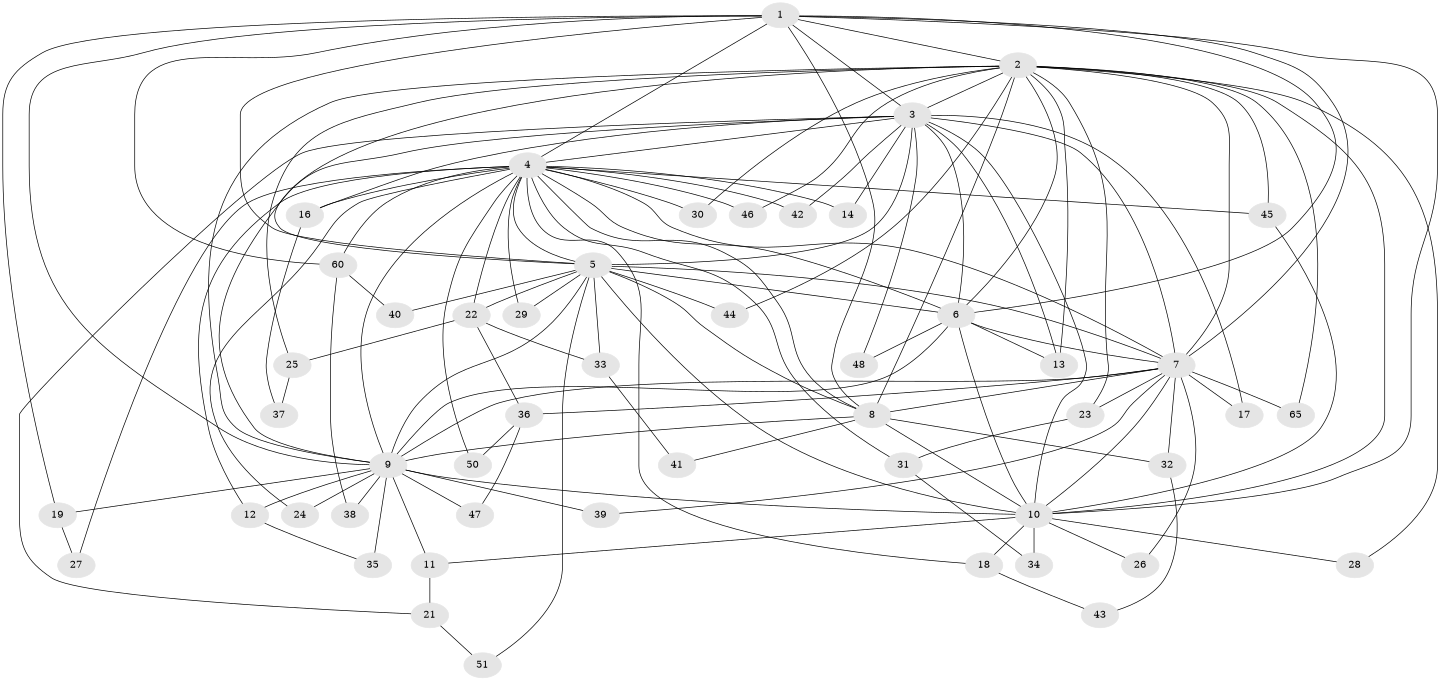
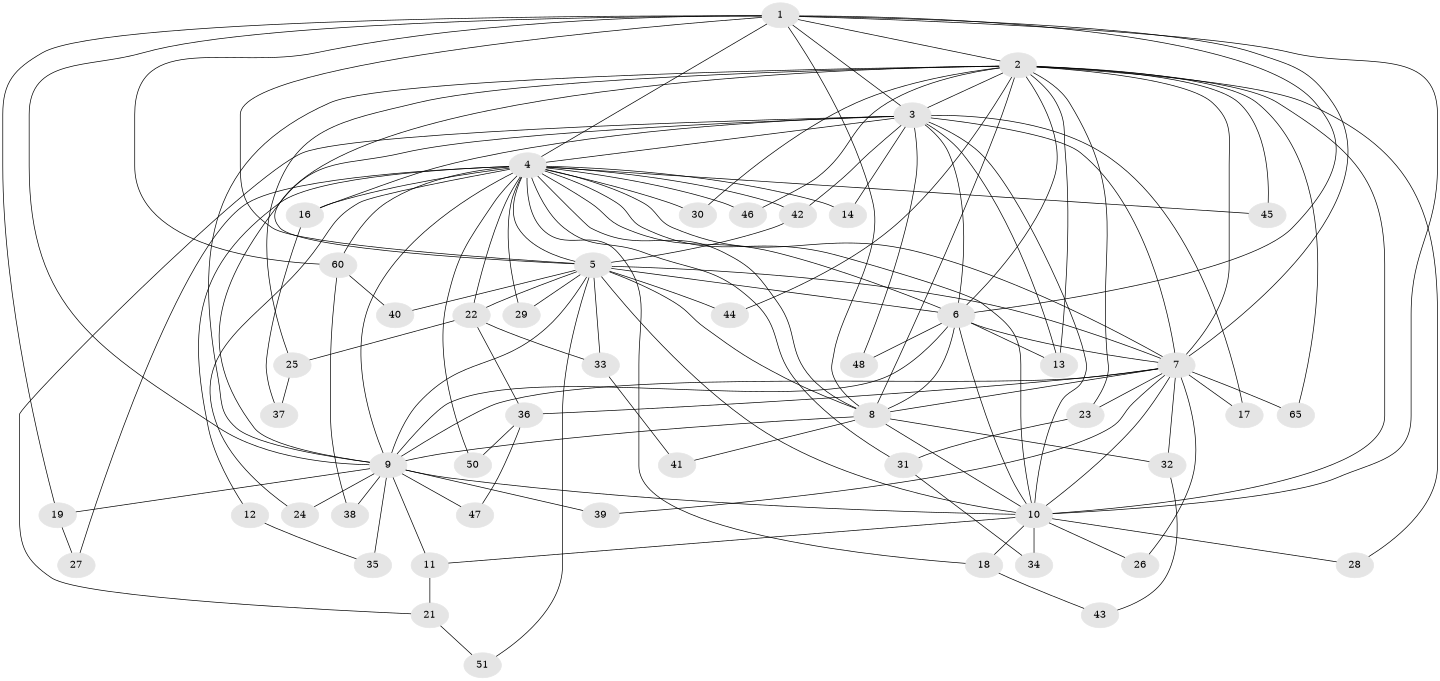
(799, 252) -> (690, 249)
none -> (935, 376)
(1295, 448) -> (880, 267)
(317, 487) -> none
